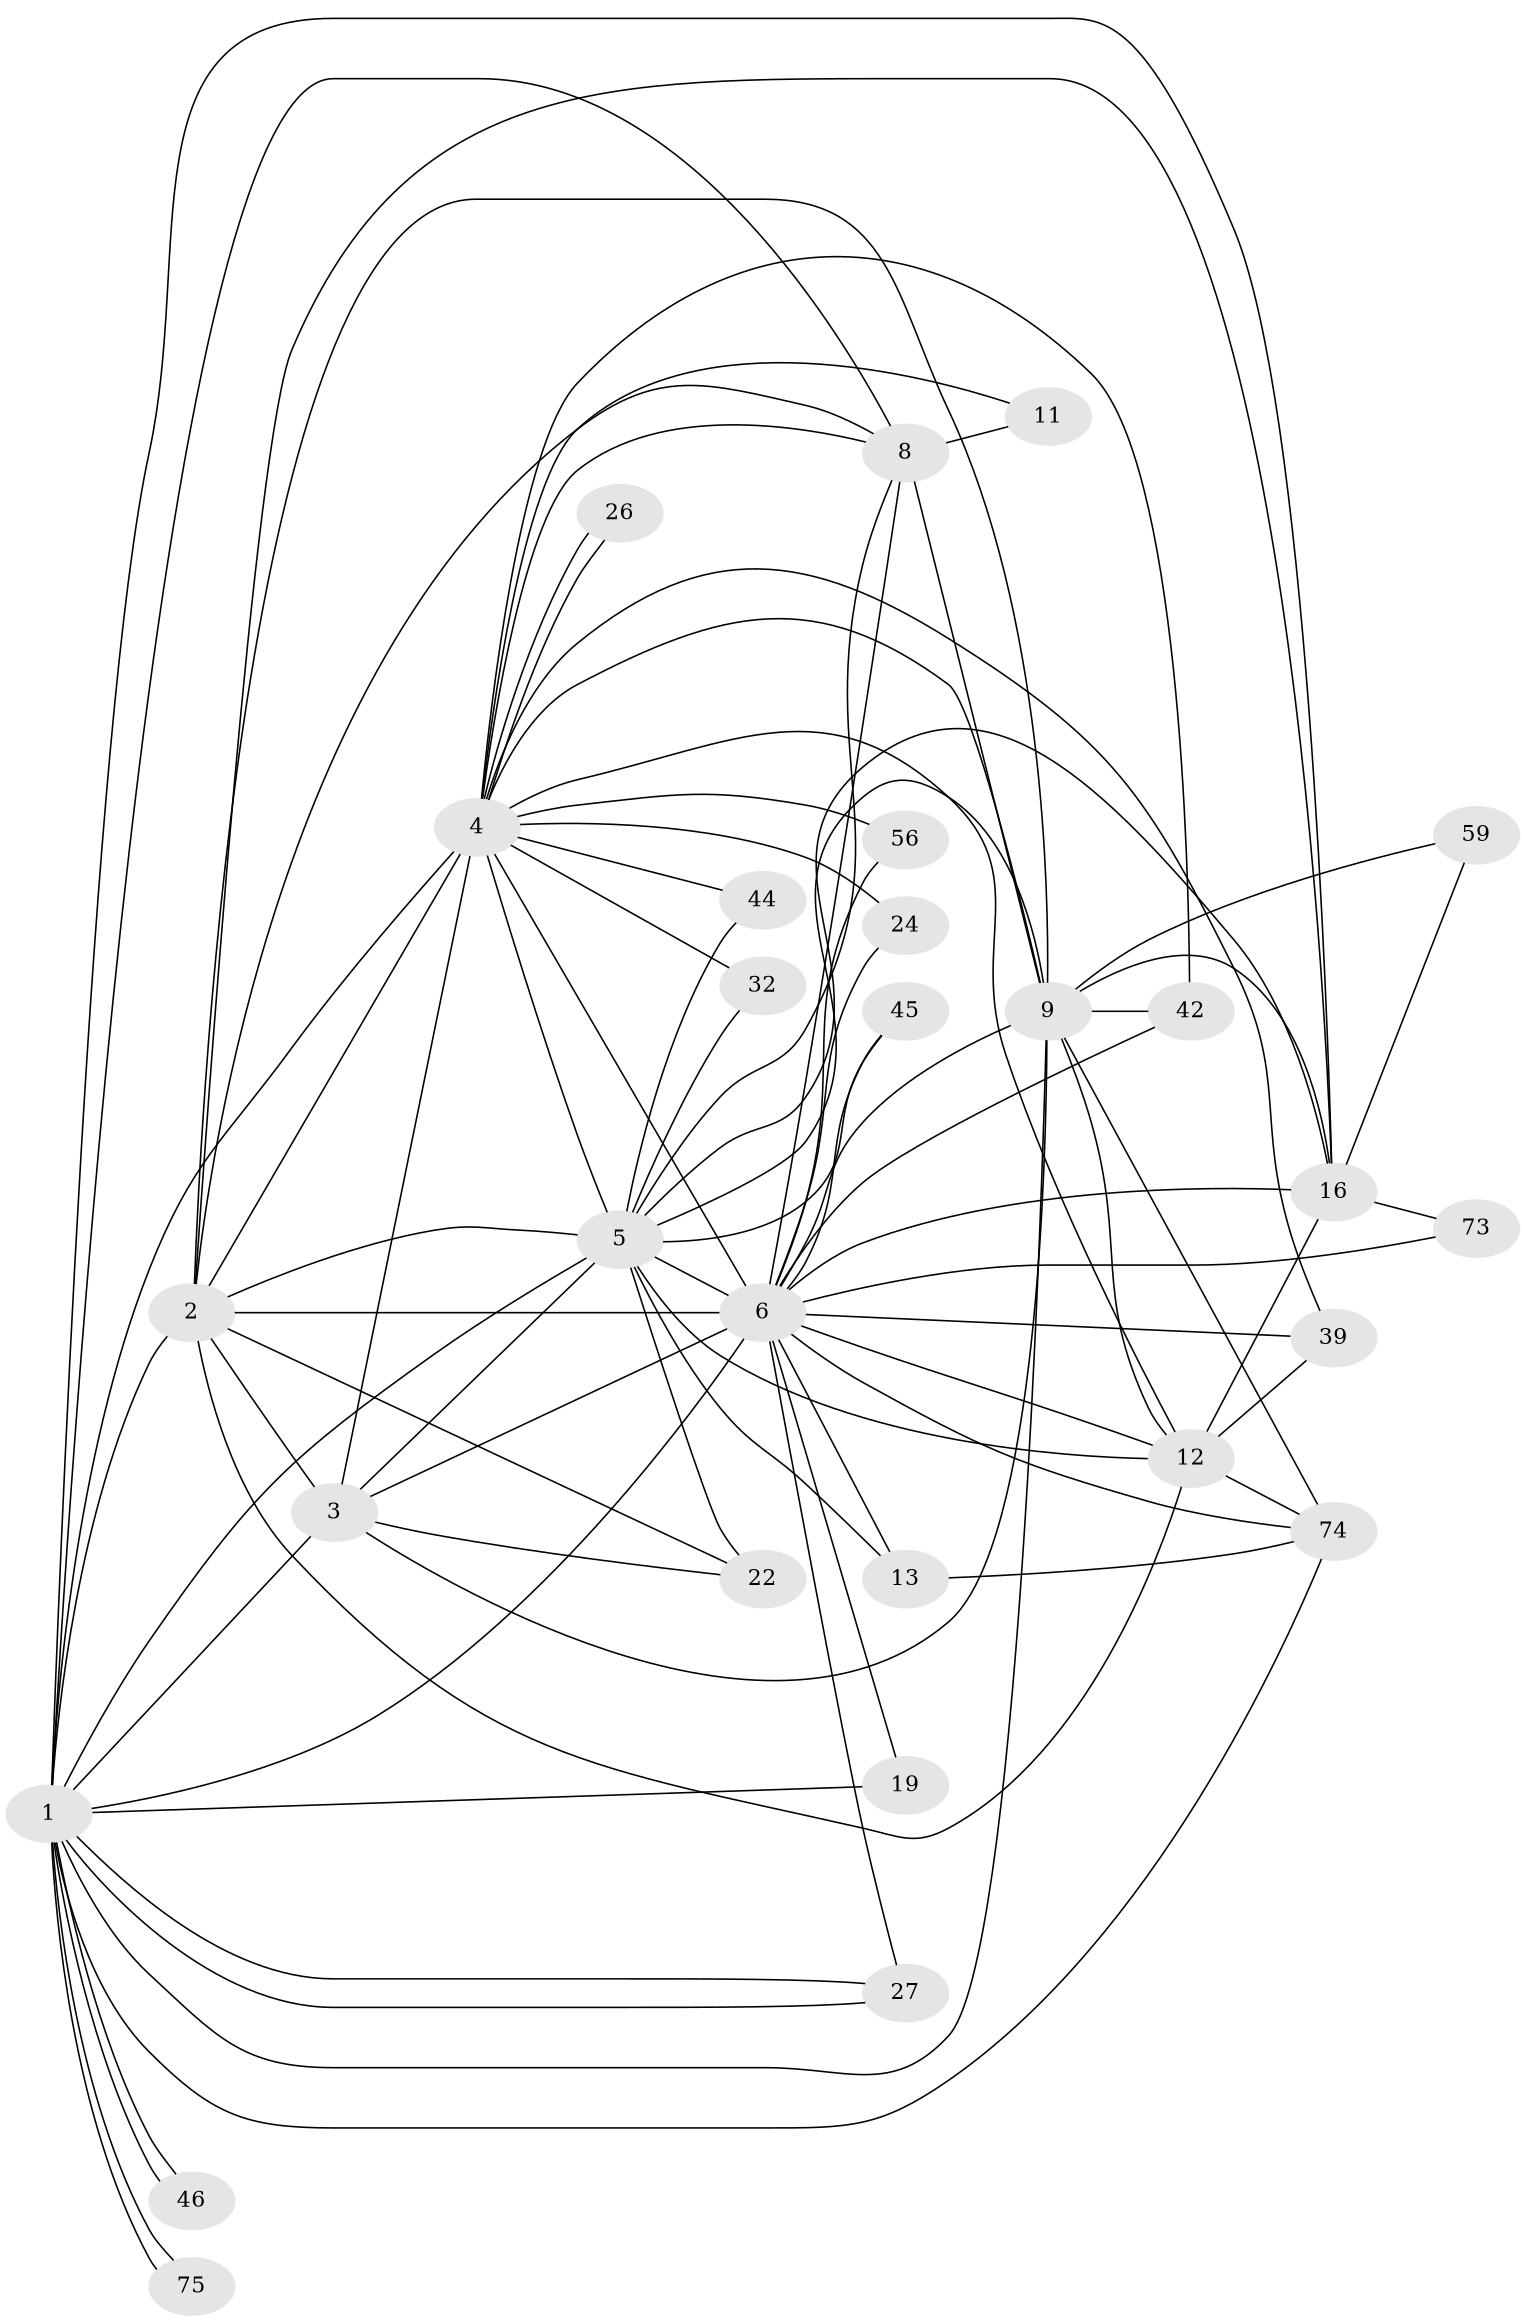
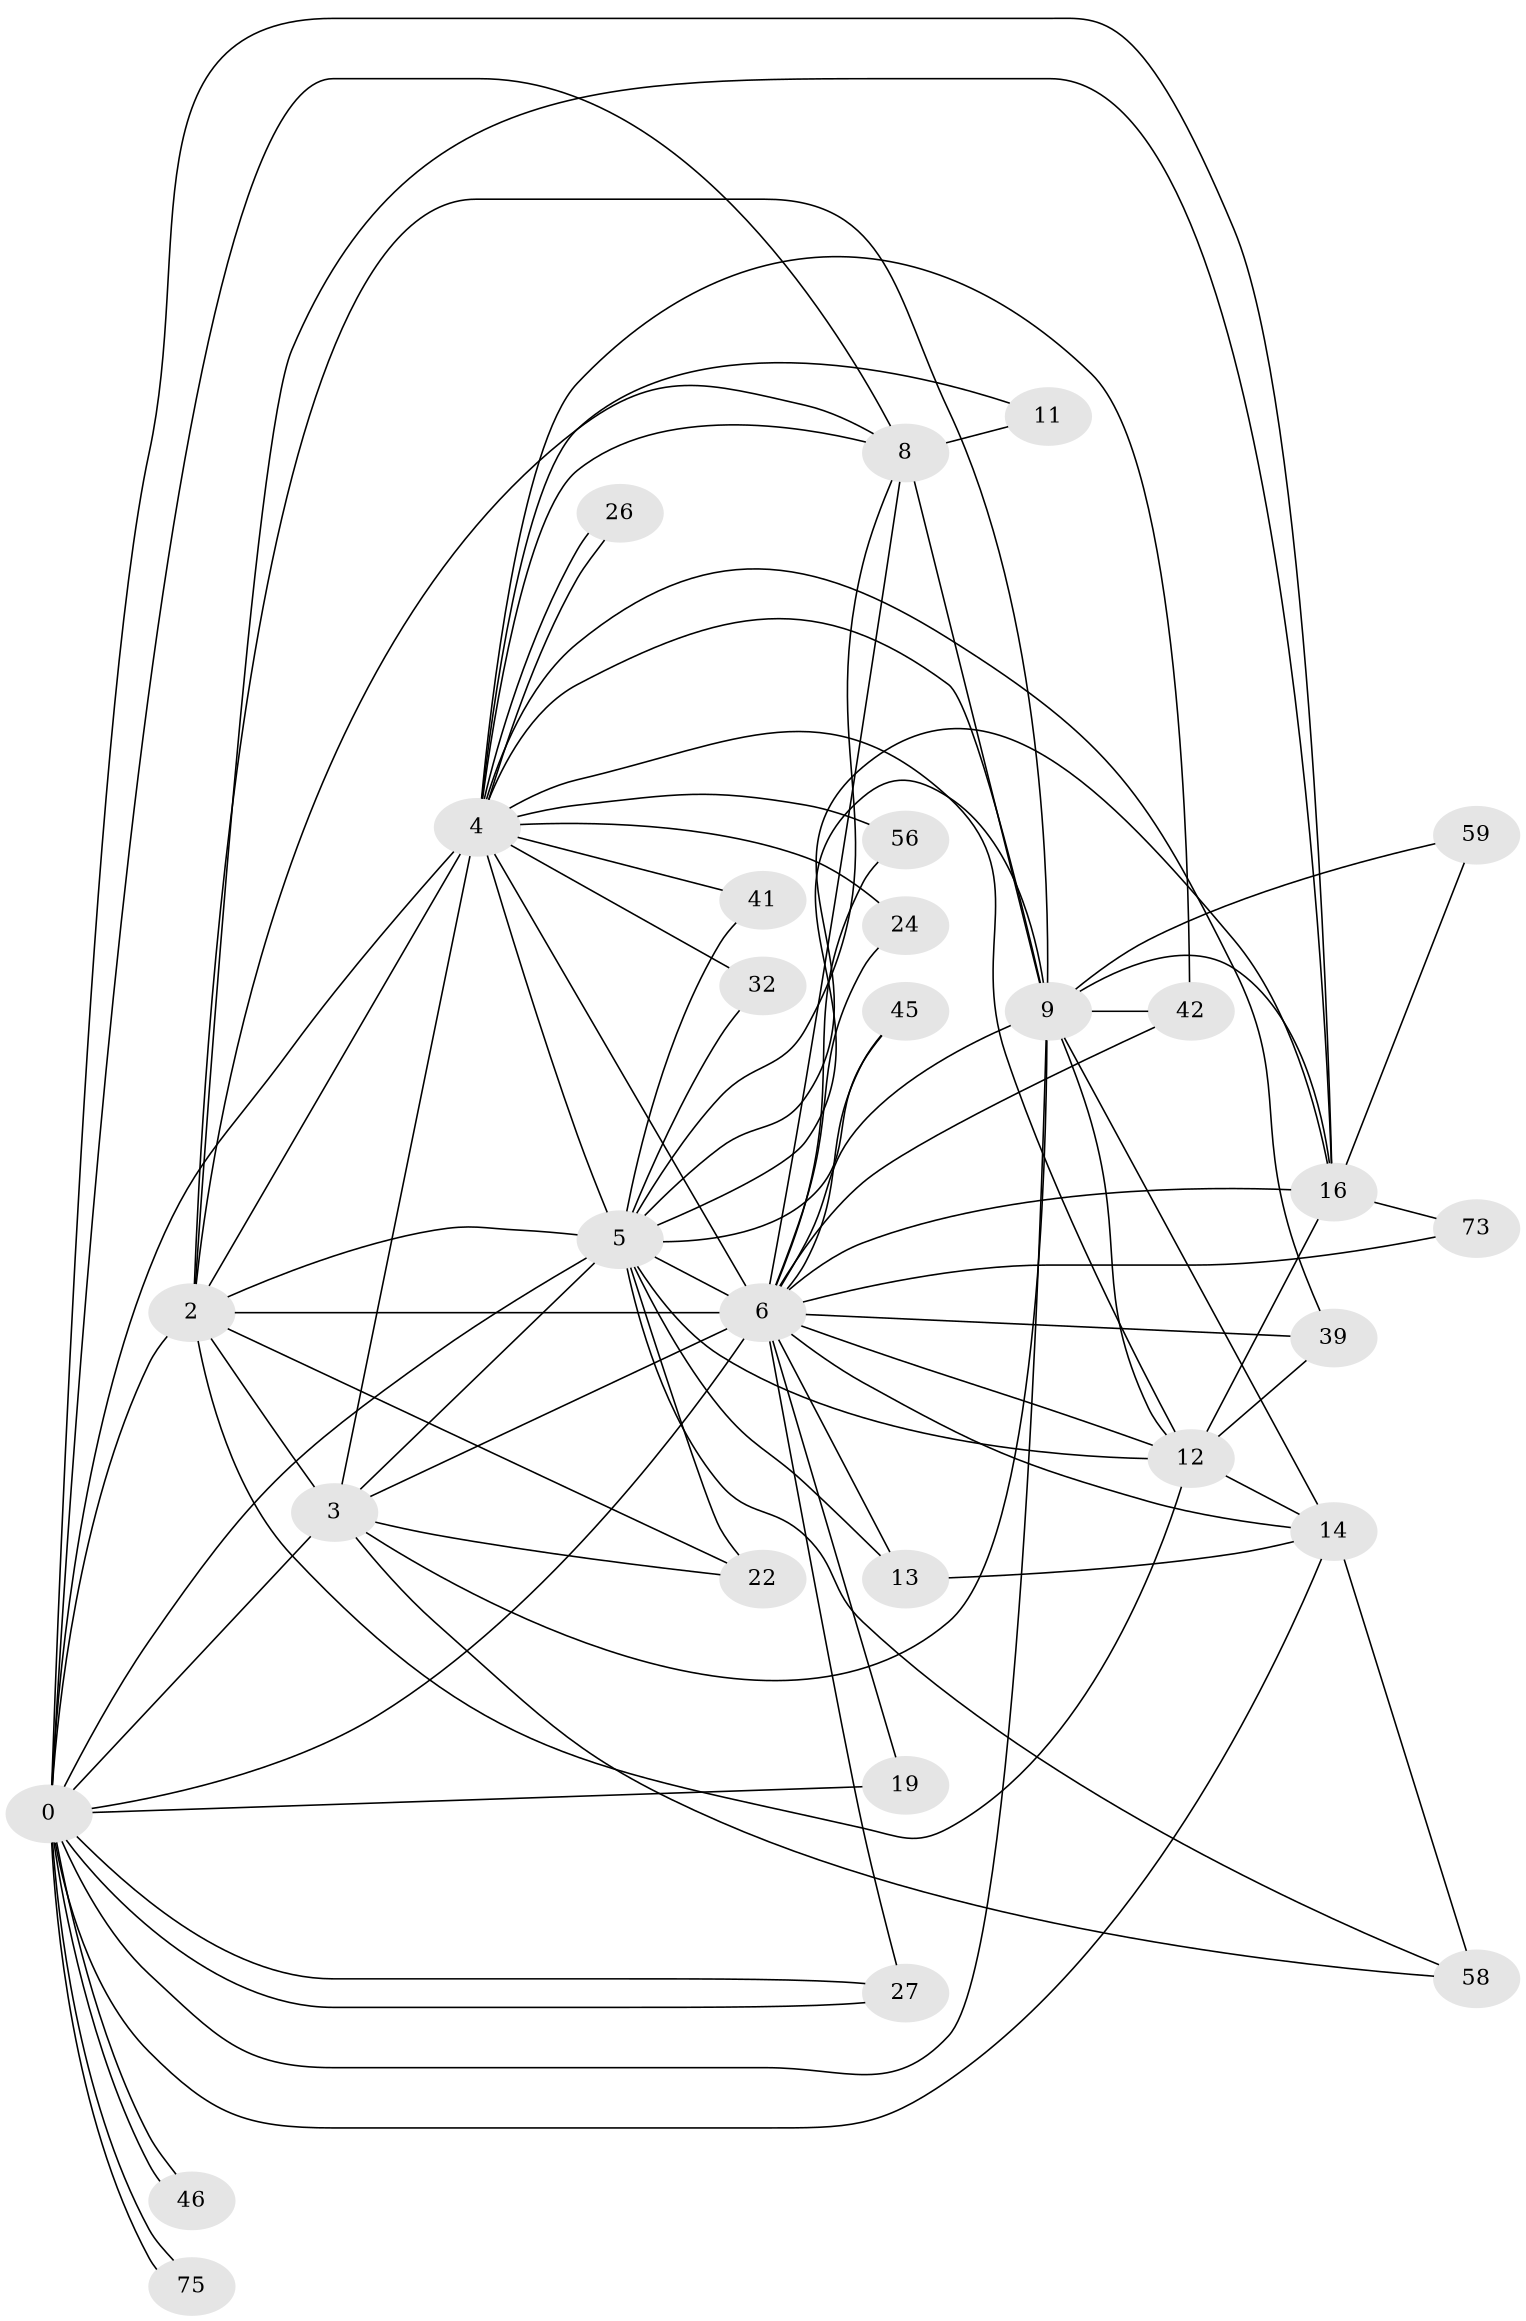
(763, 900) -> (763, 900)
(1334, 1532) -> (1334, 1532)
(49, 1814) -> (49, 1814)
none -> (1477, 1979)
